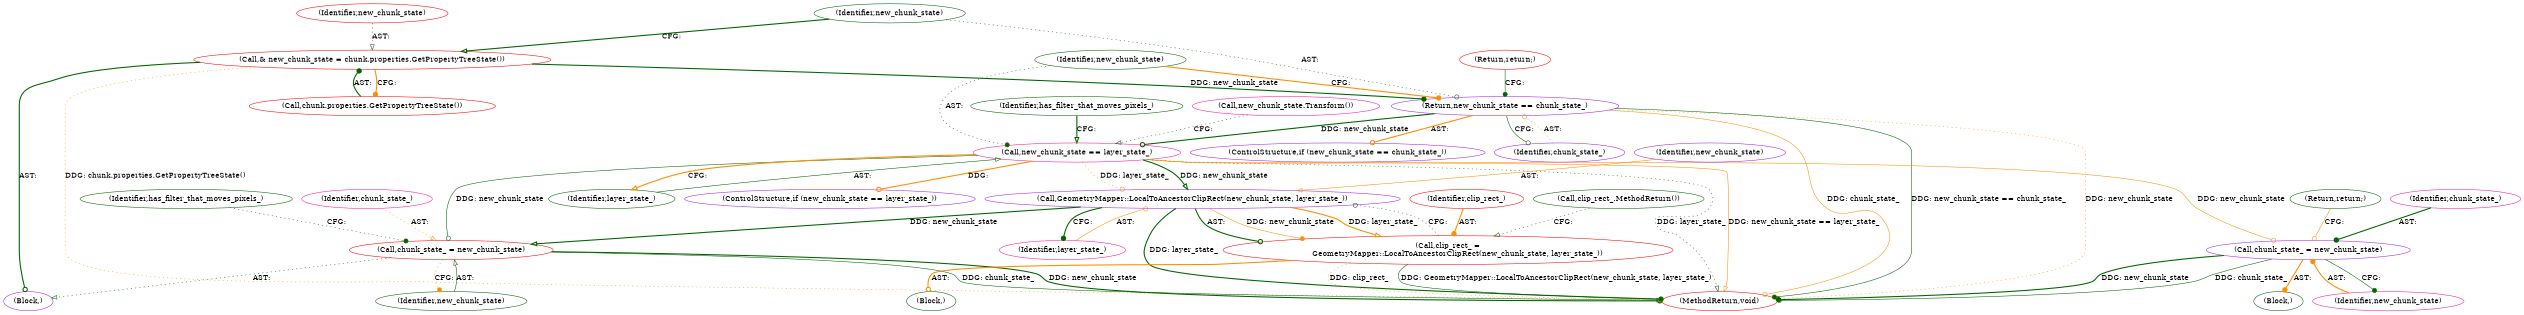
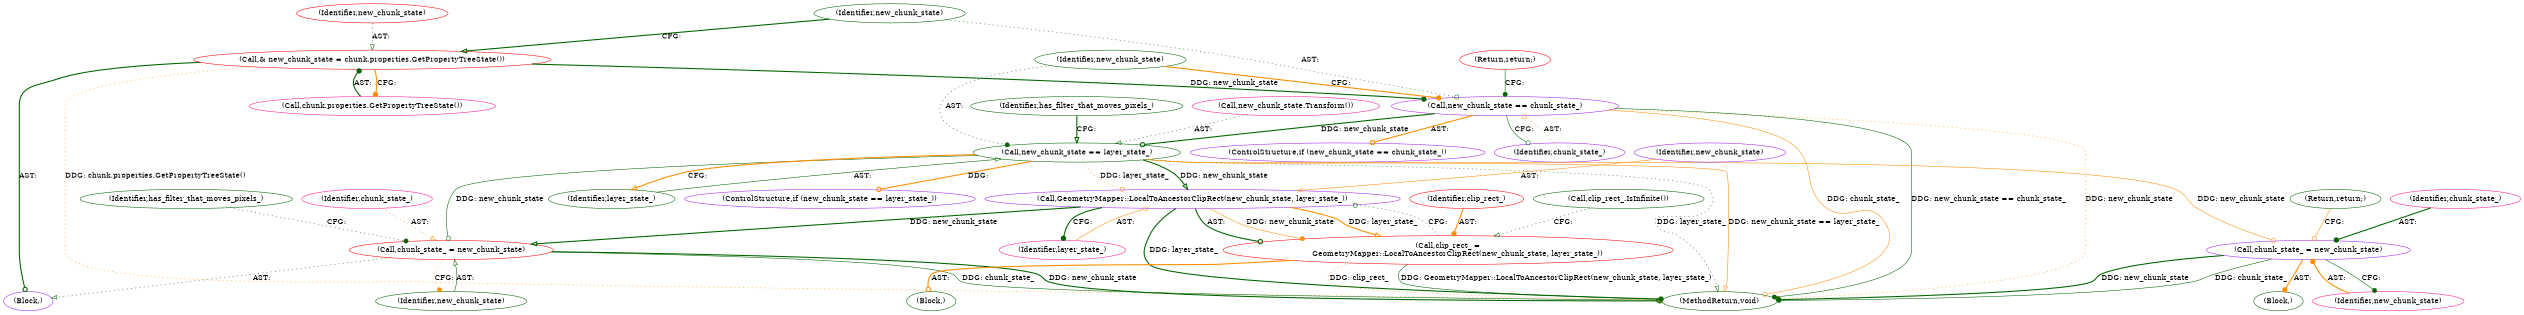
(372, 106) -> (372, 106)
(1505, 106) -> (1505, 106)
(1205, 129) -> (1205, 129)
(1077, 153) -> (1077, 153)
(1619, 199) -> (1619, 199)
(1720, 301) -> (1720, 301)
